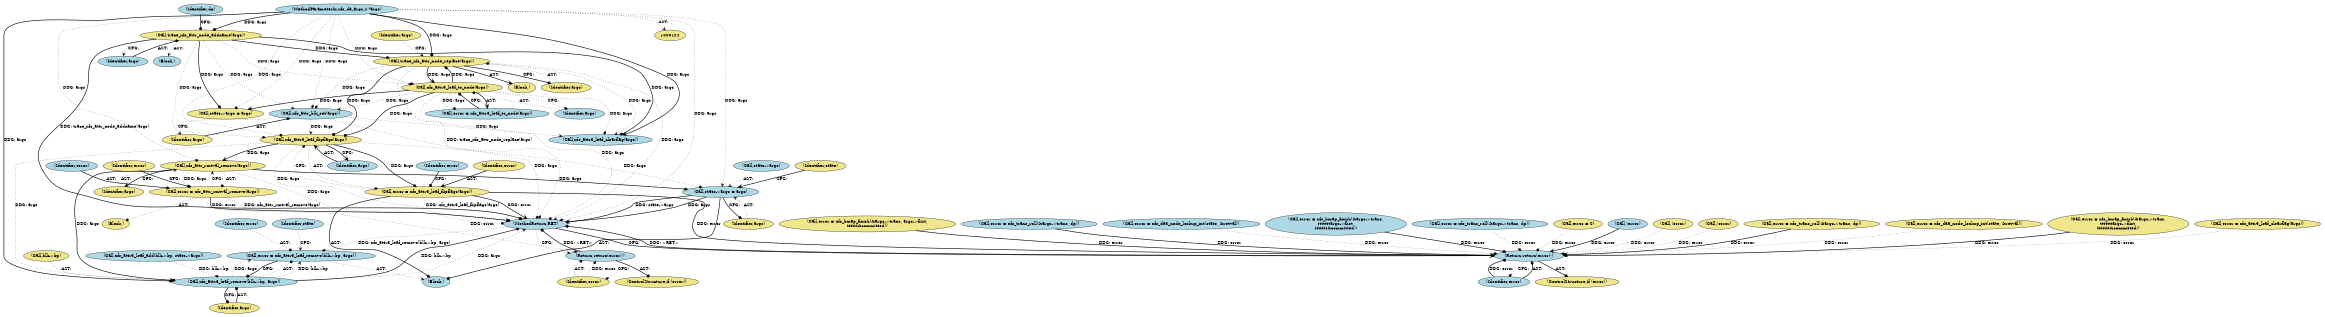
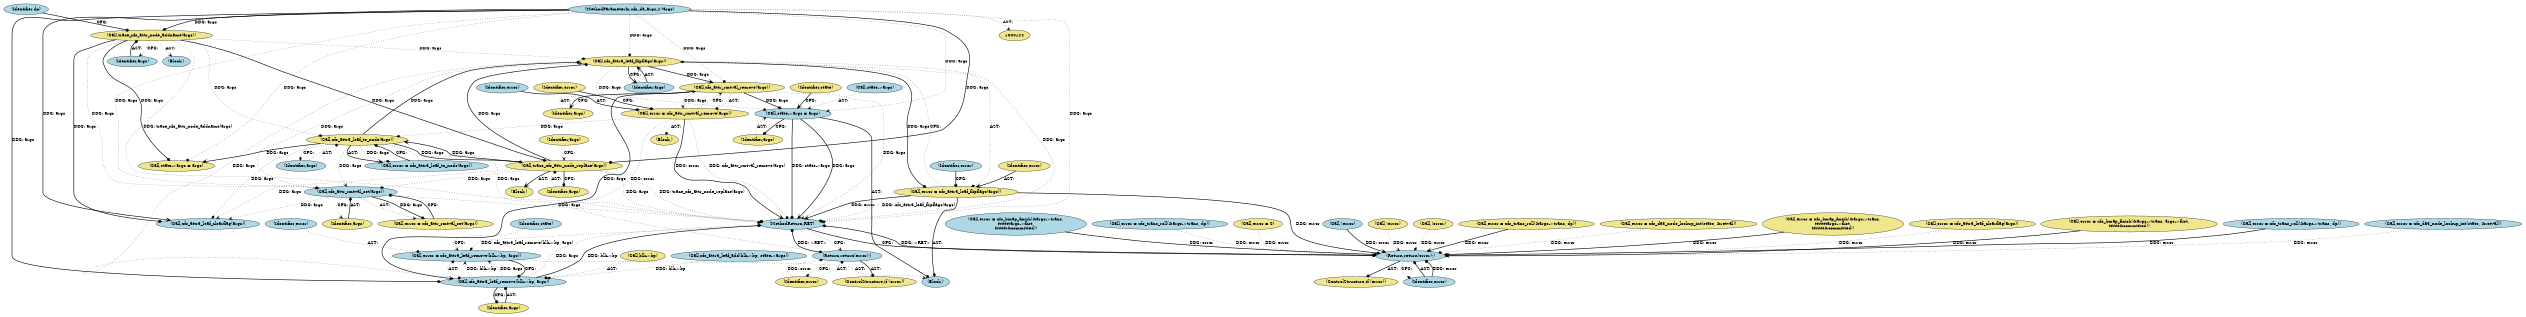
(363, 61) -> (520, 127)
(311, 114) -> (351, 192)
(177, 207) -> (363, 183)
none -> (436, 224)
